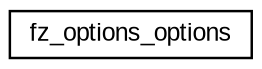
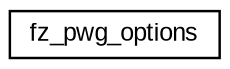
(131, 35) -> (115, 35)
